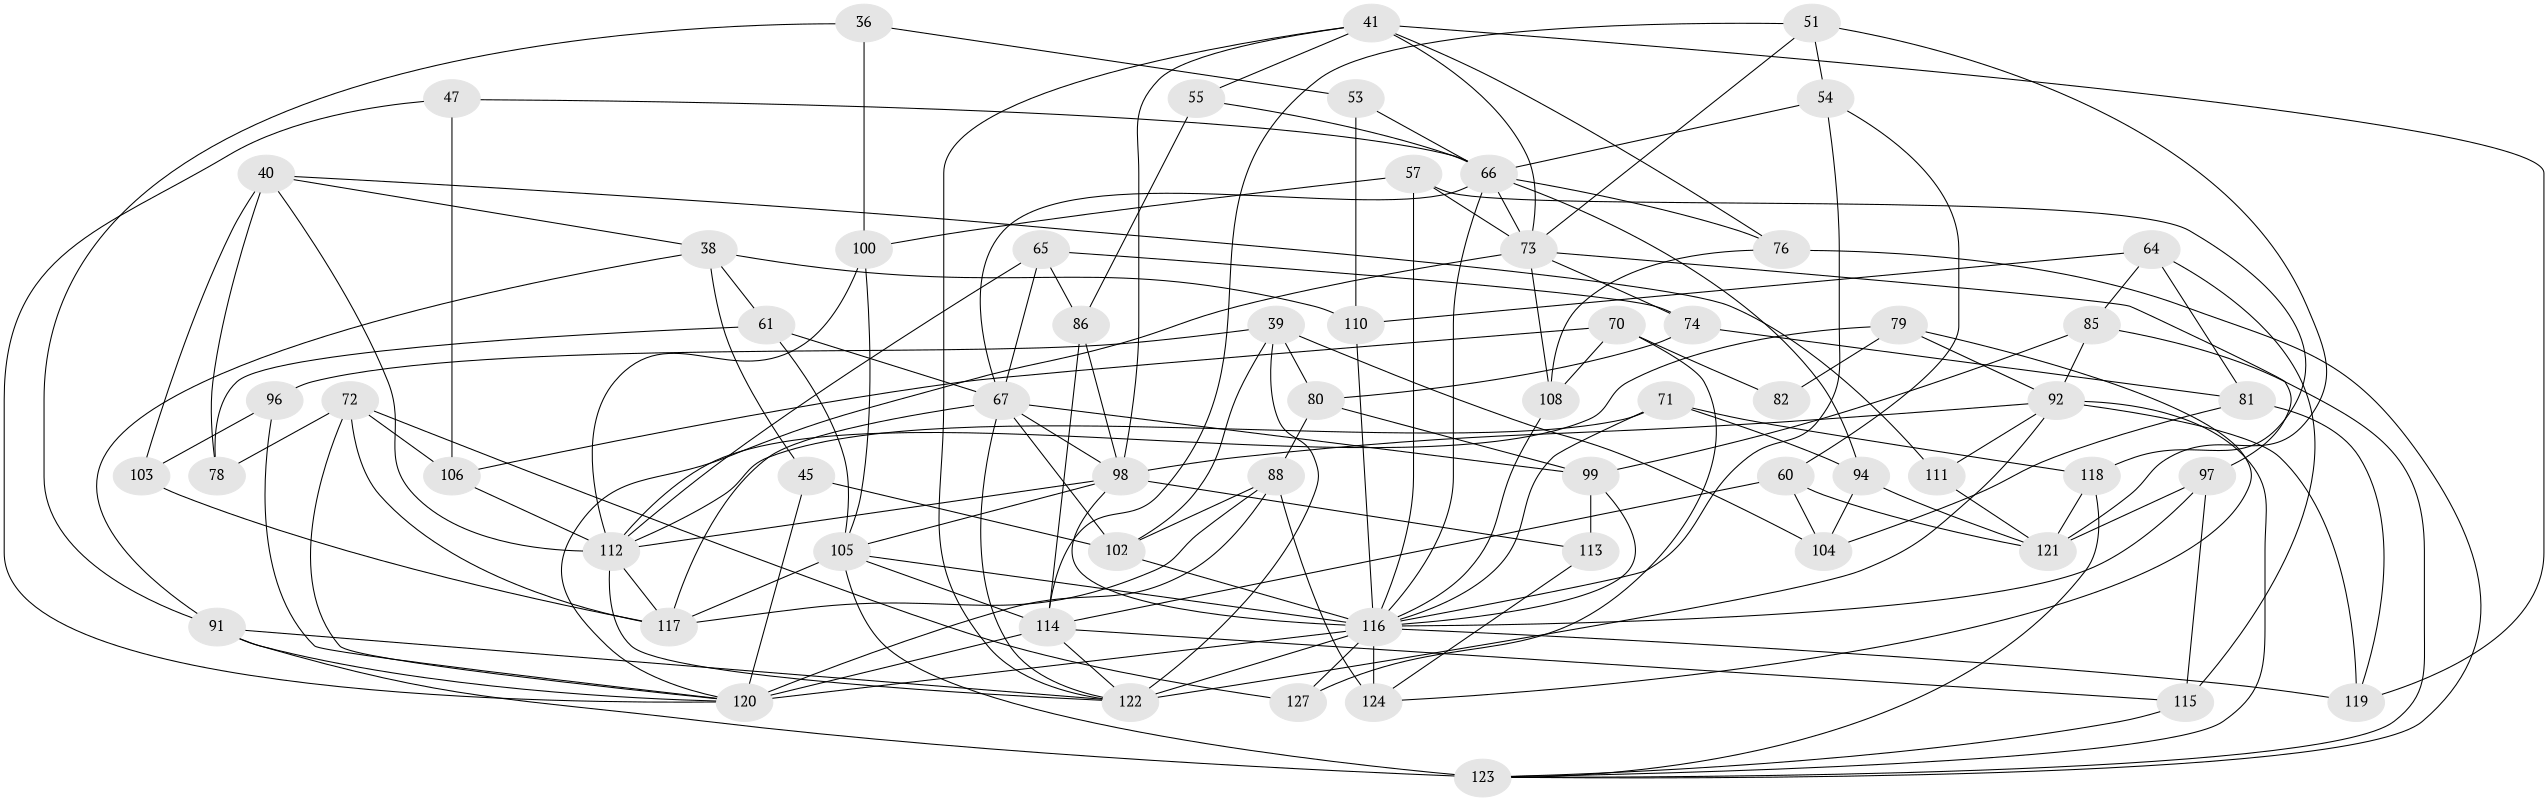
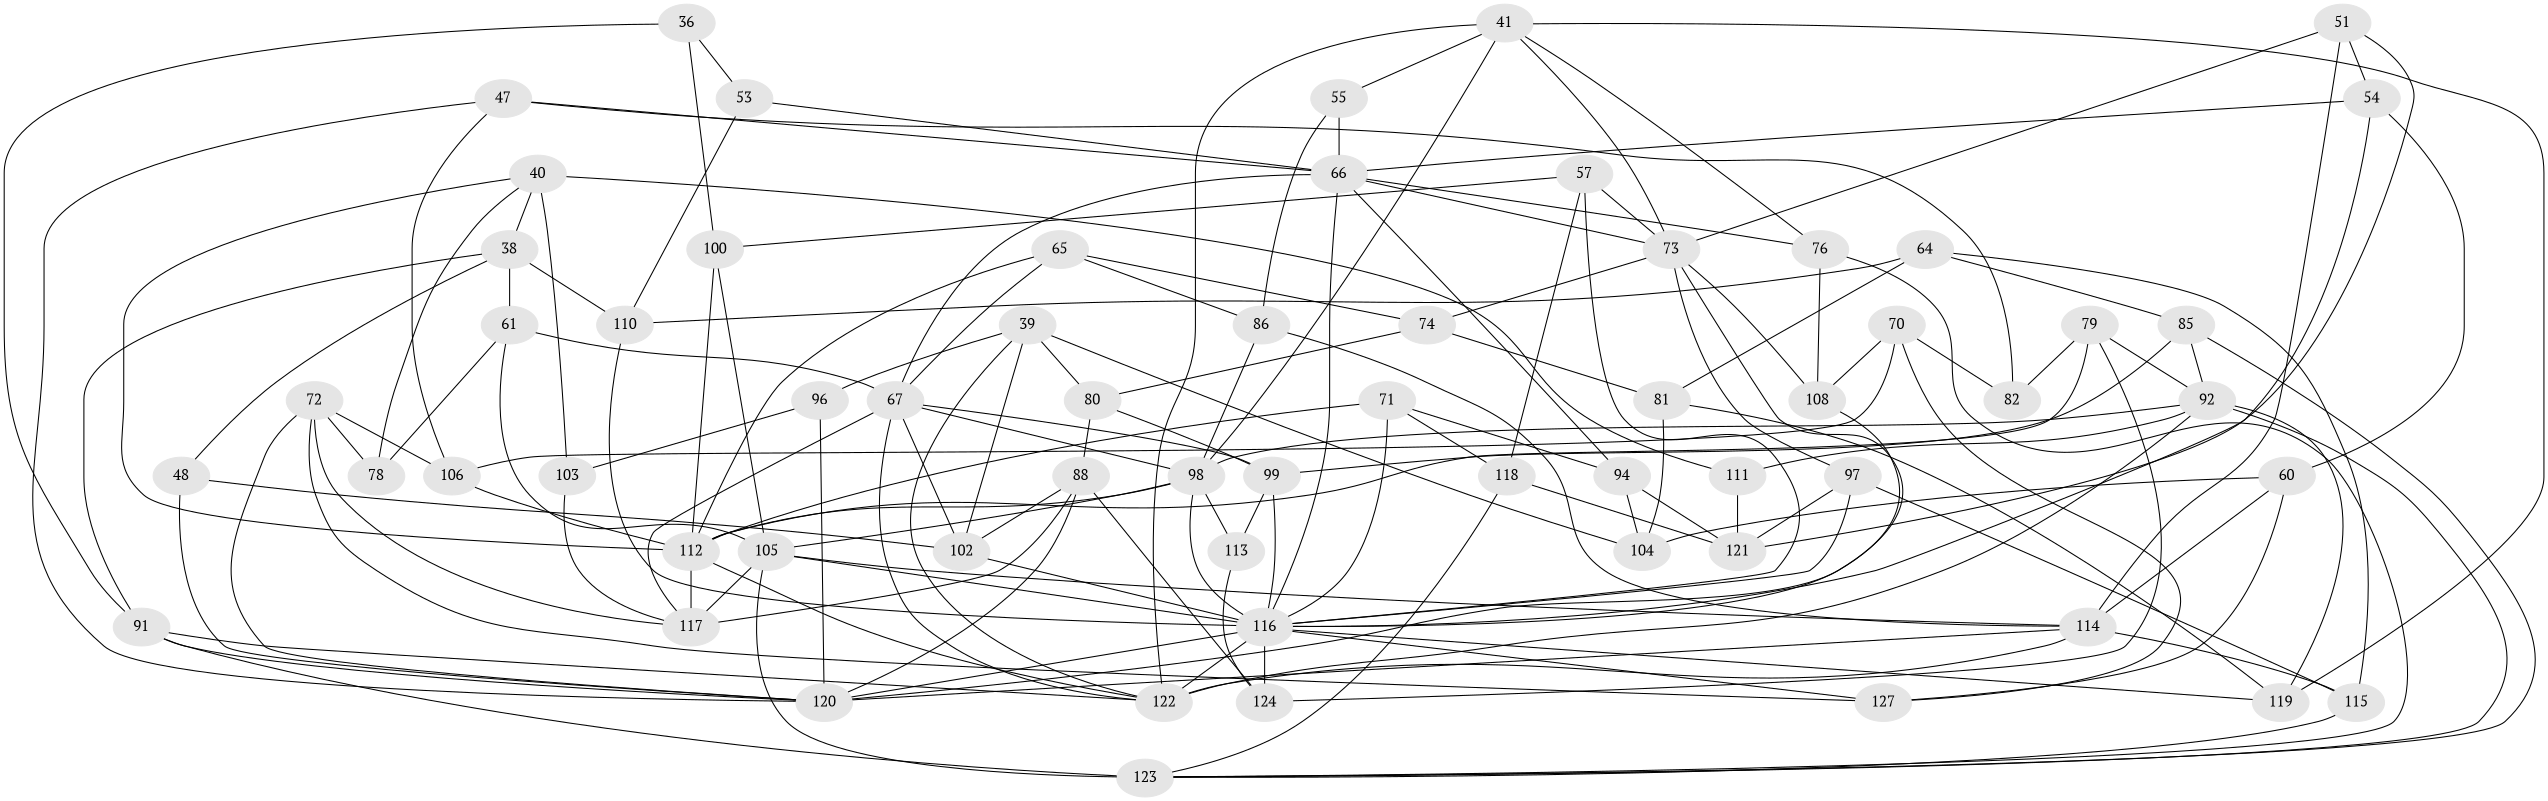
none -> (1298, 128)
(806, 476) -> (181, 476)
(1924, 524) -> (2145, 668)
